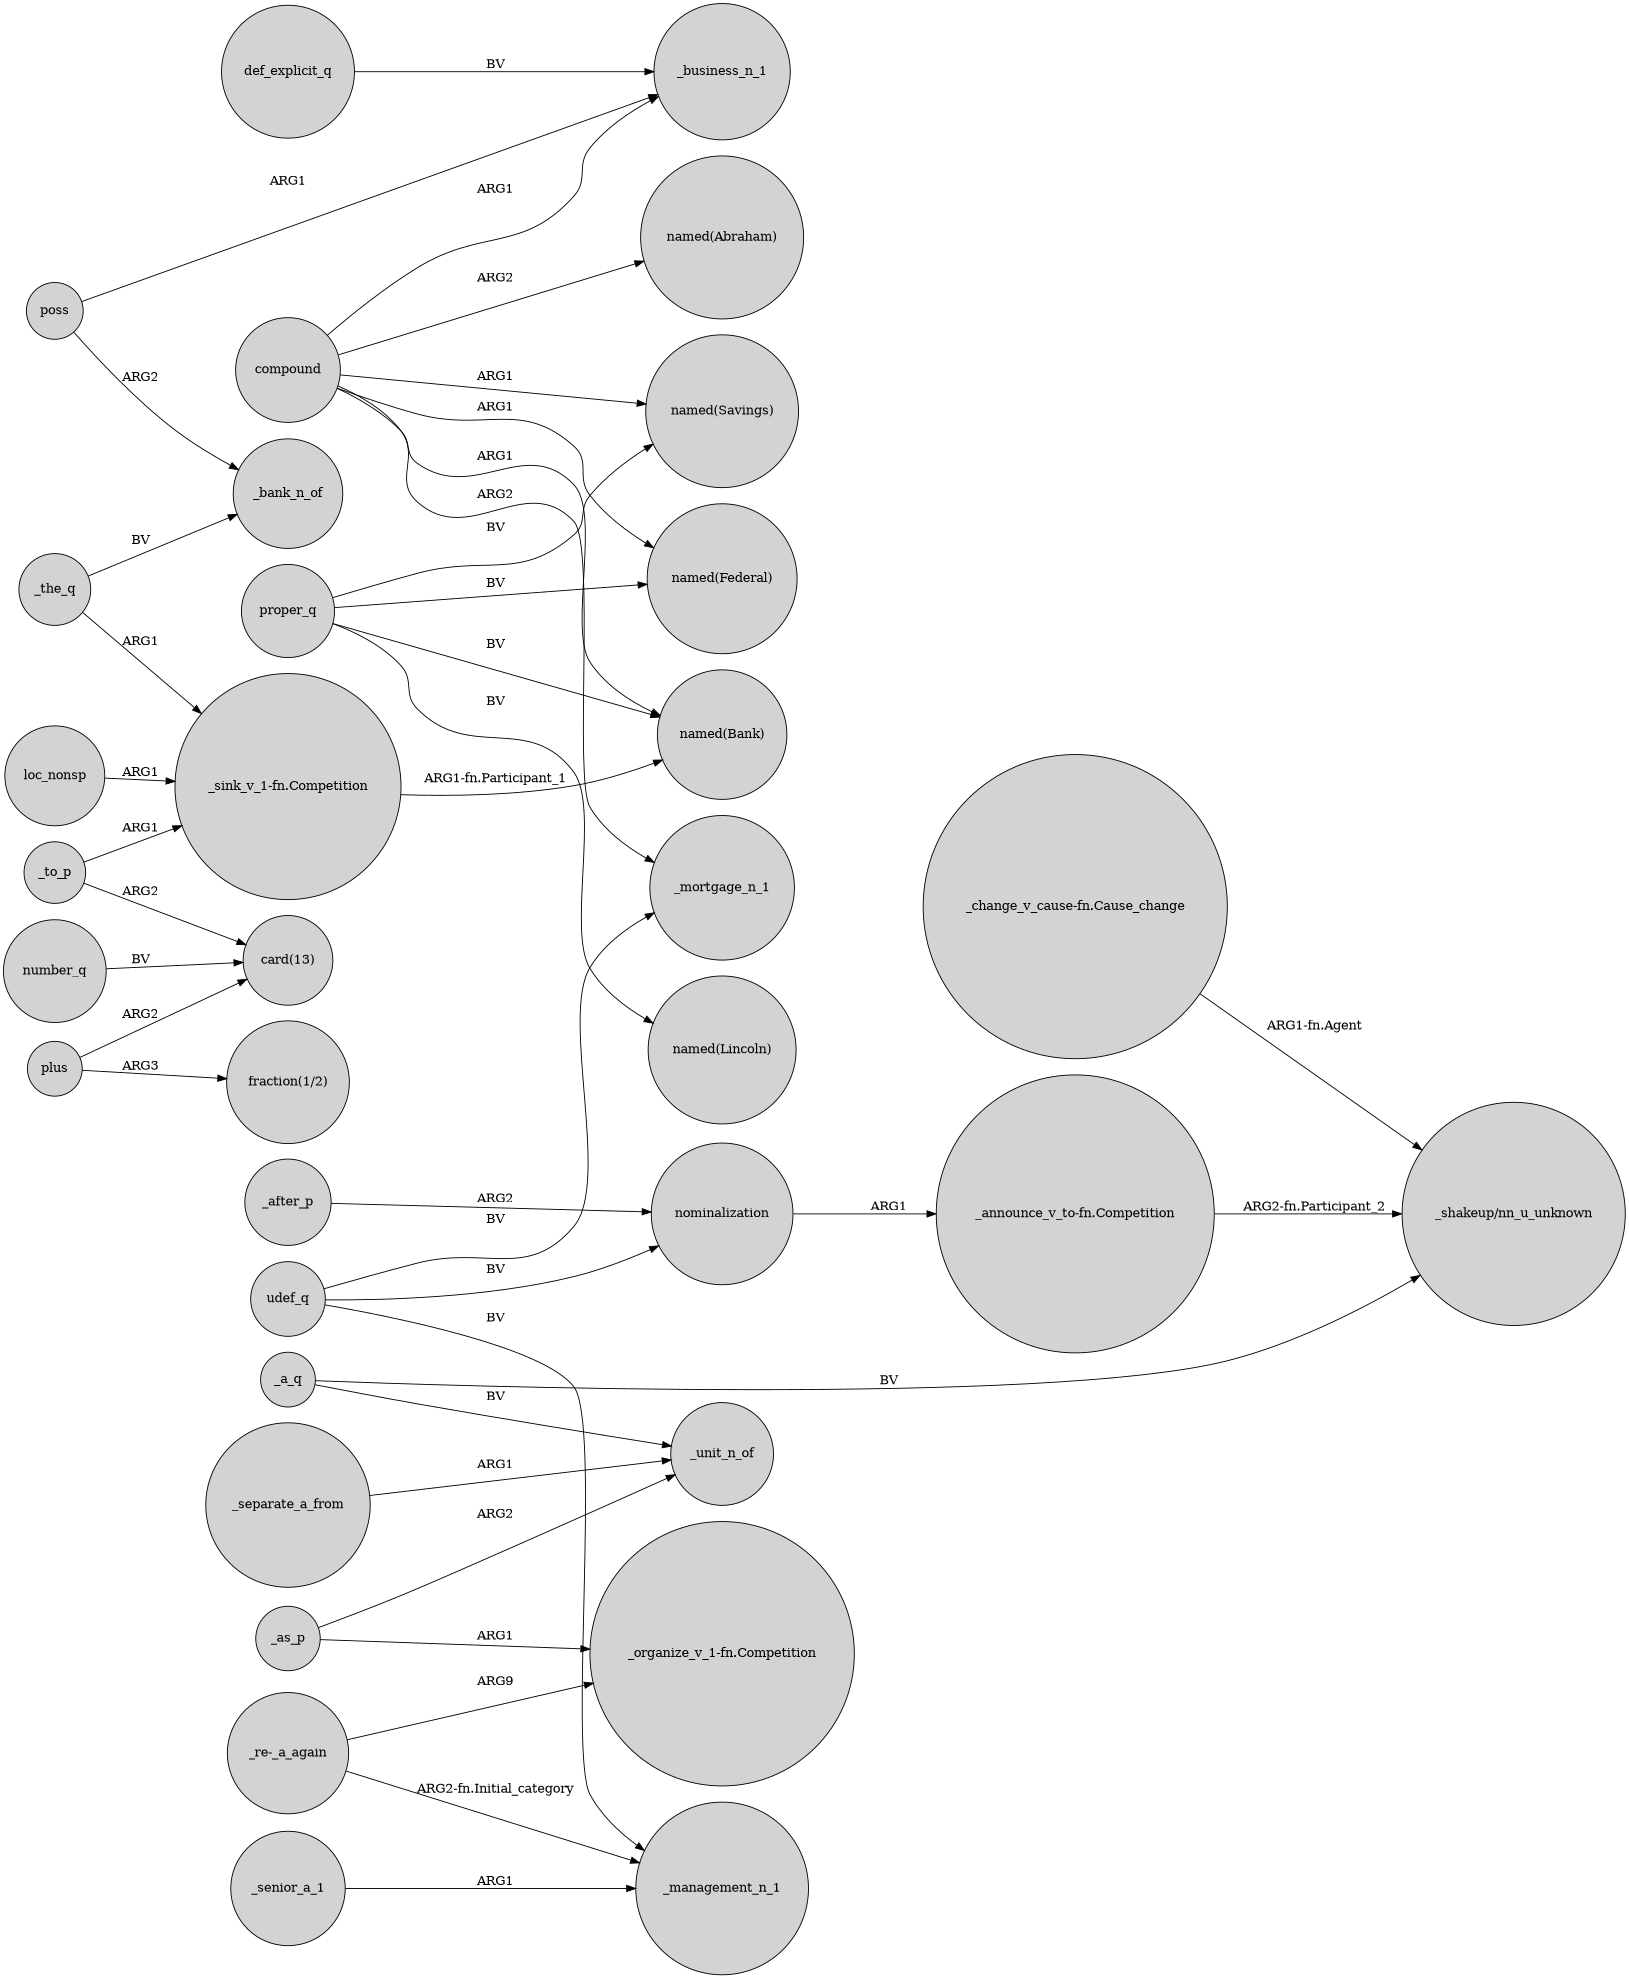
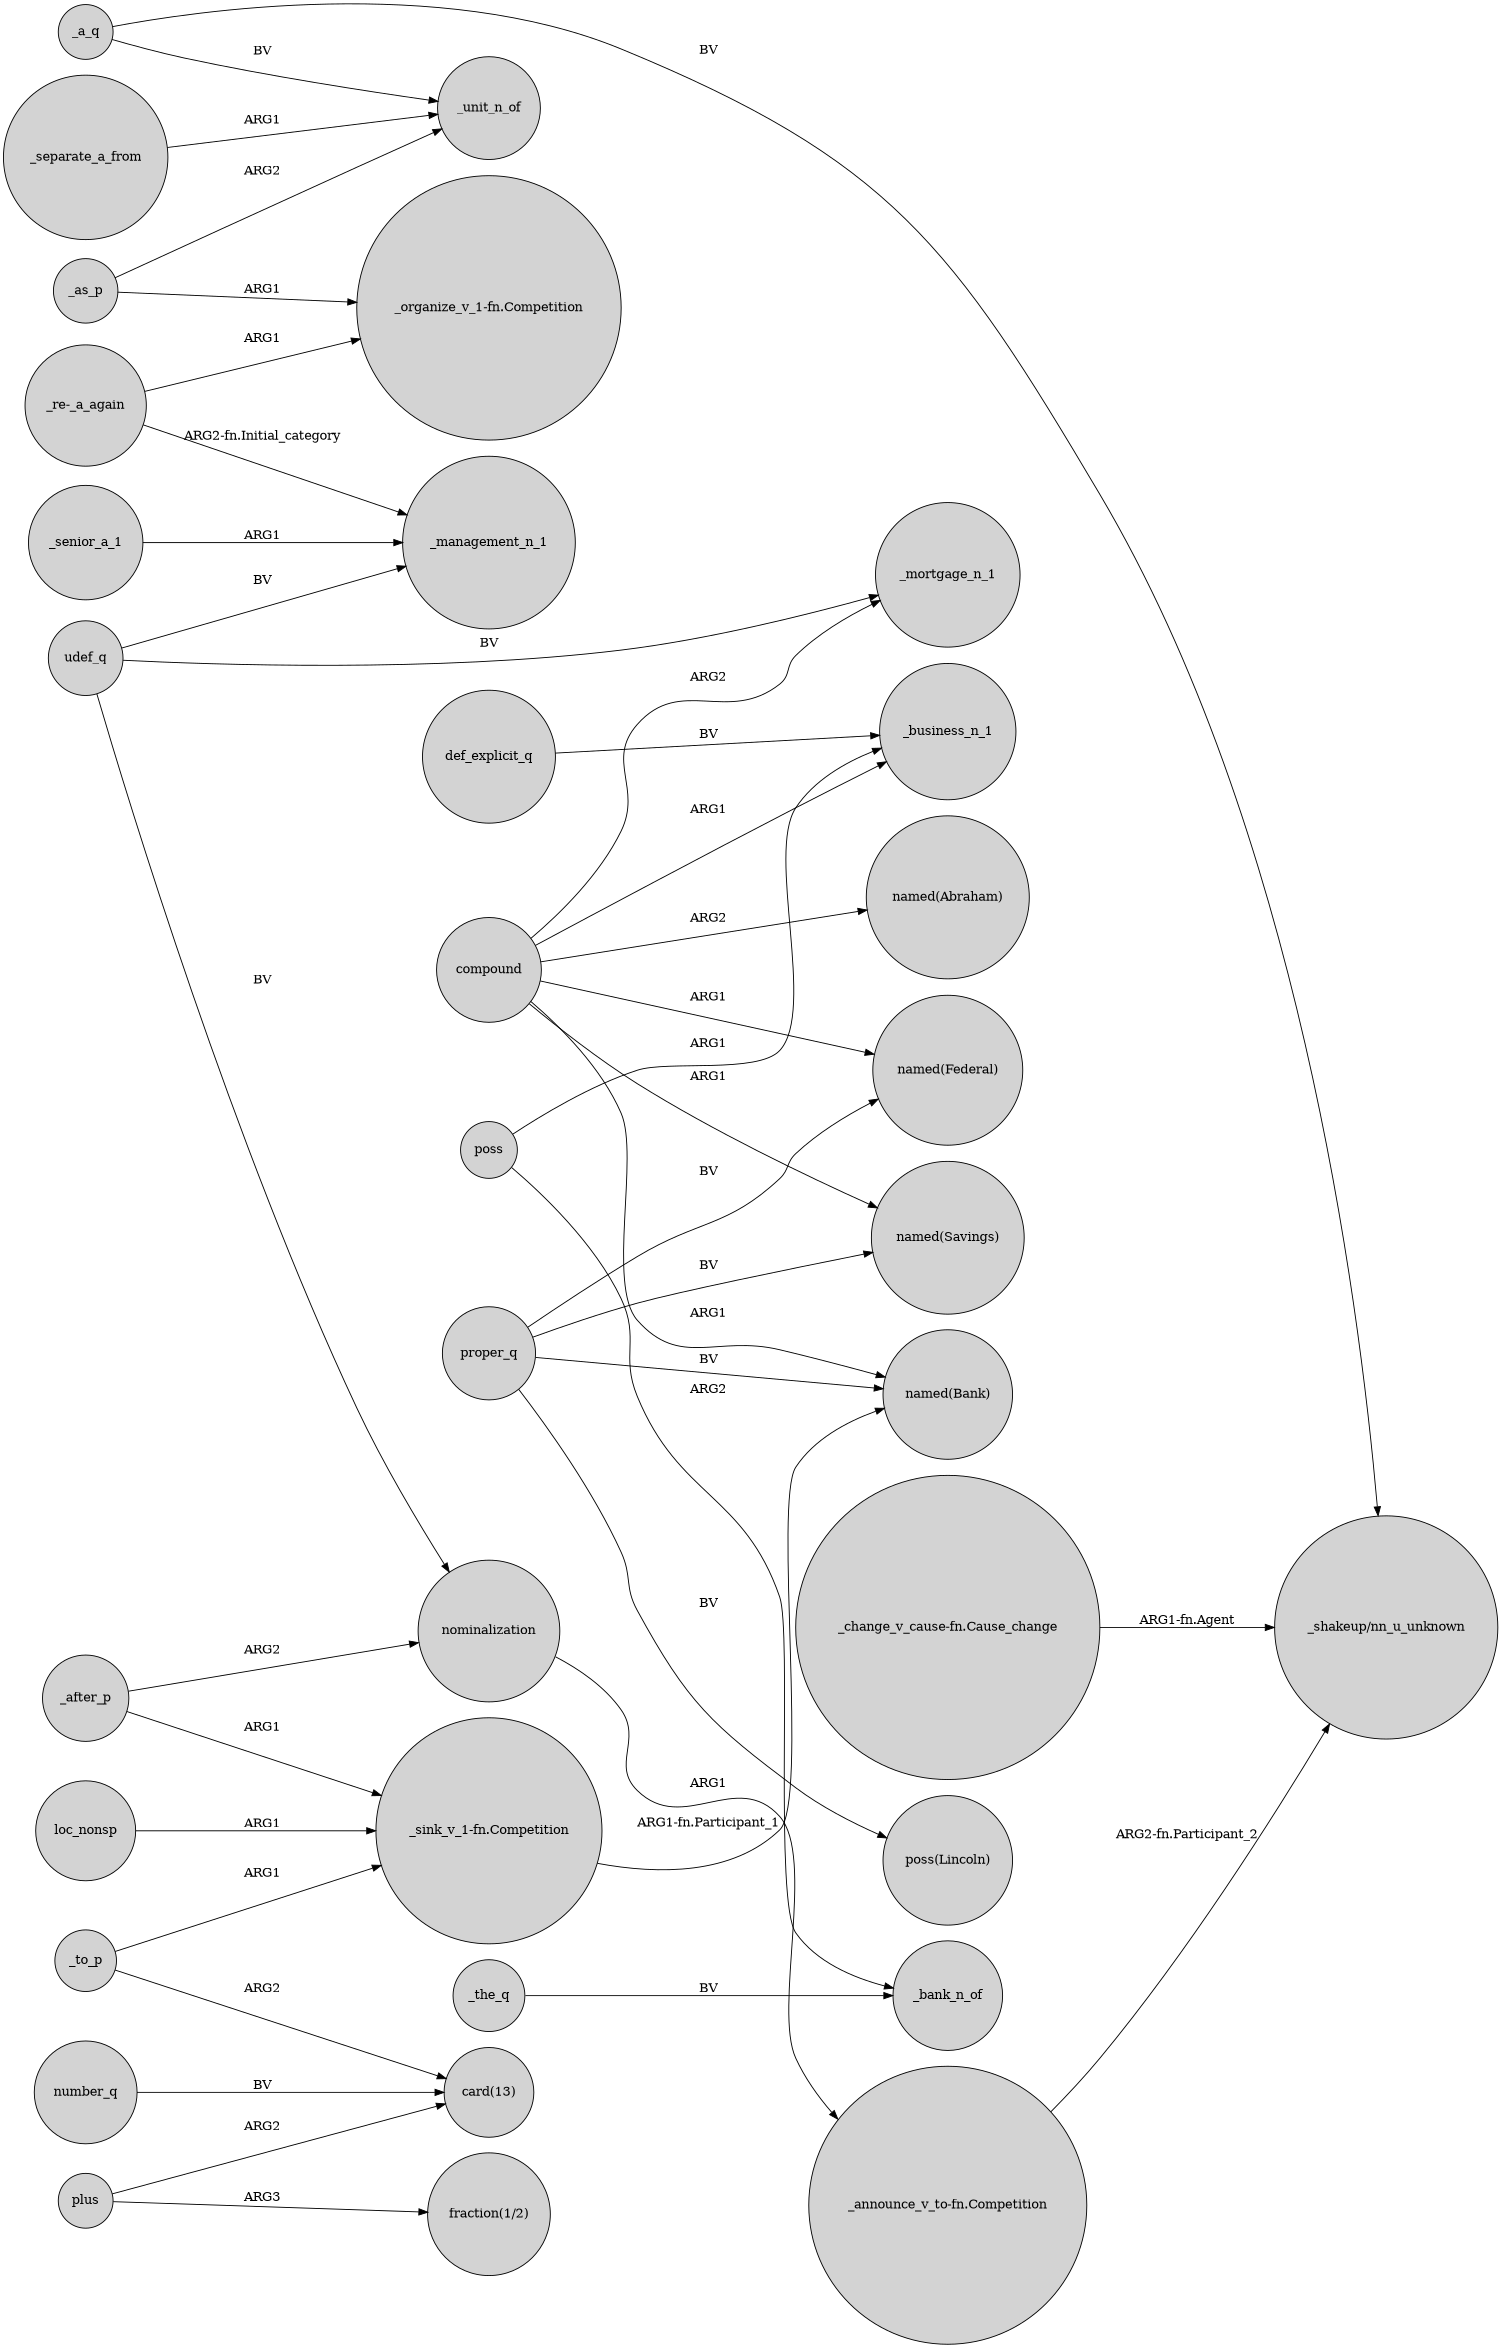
(139, 660) -> (250, 1752)
(722, 1050) -> (948, 1860)
(495, 1682) -> (262, 339)
